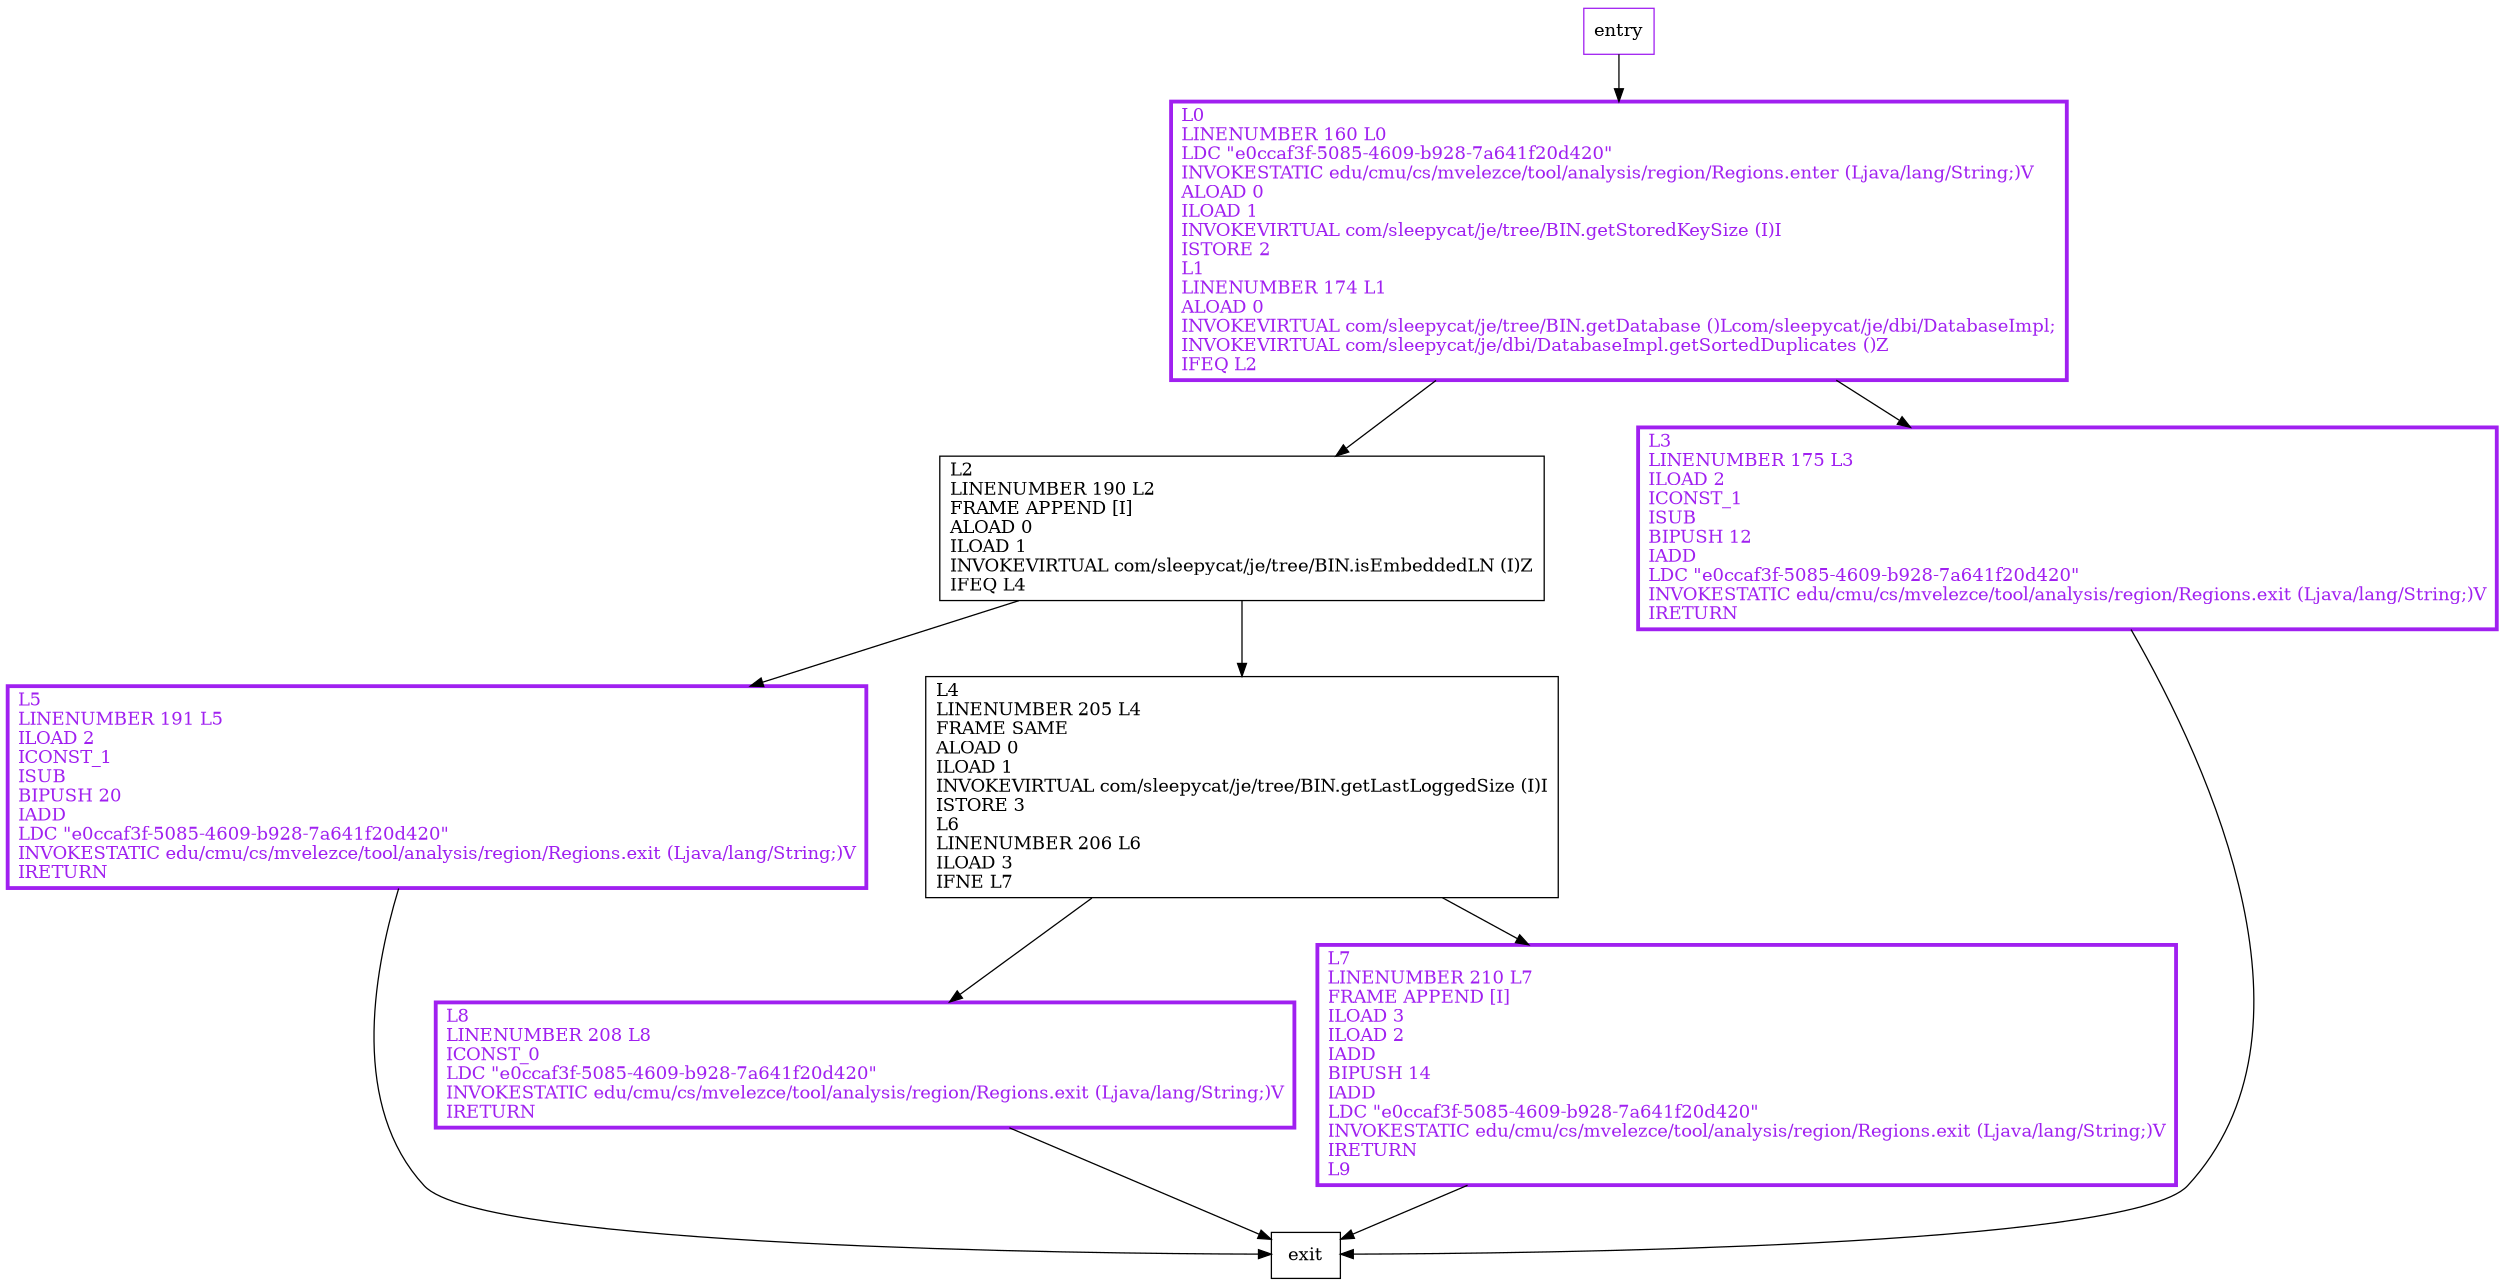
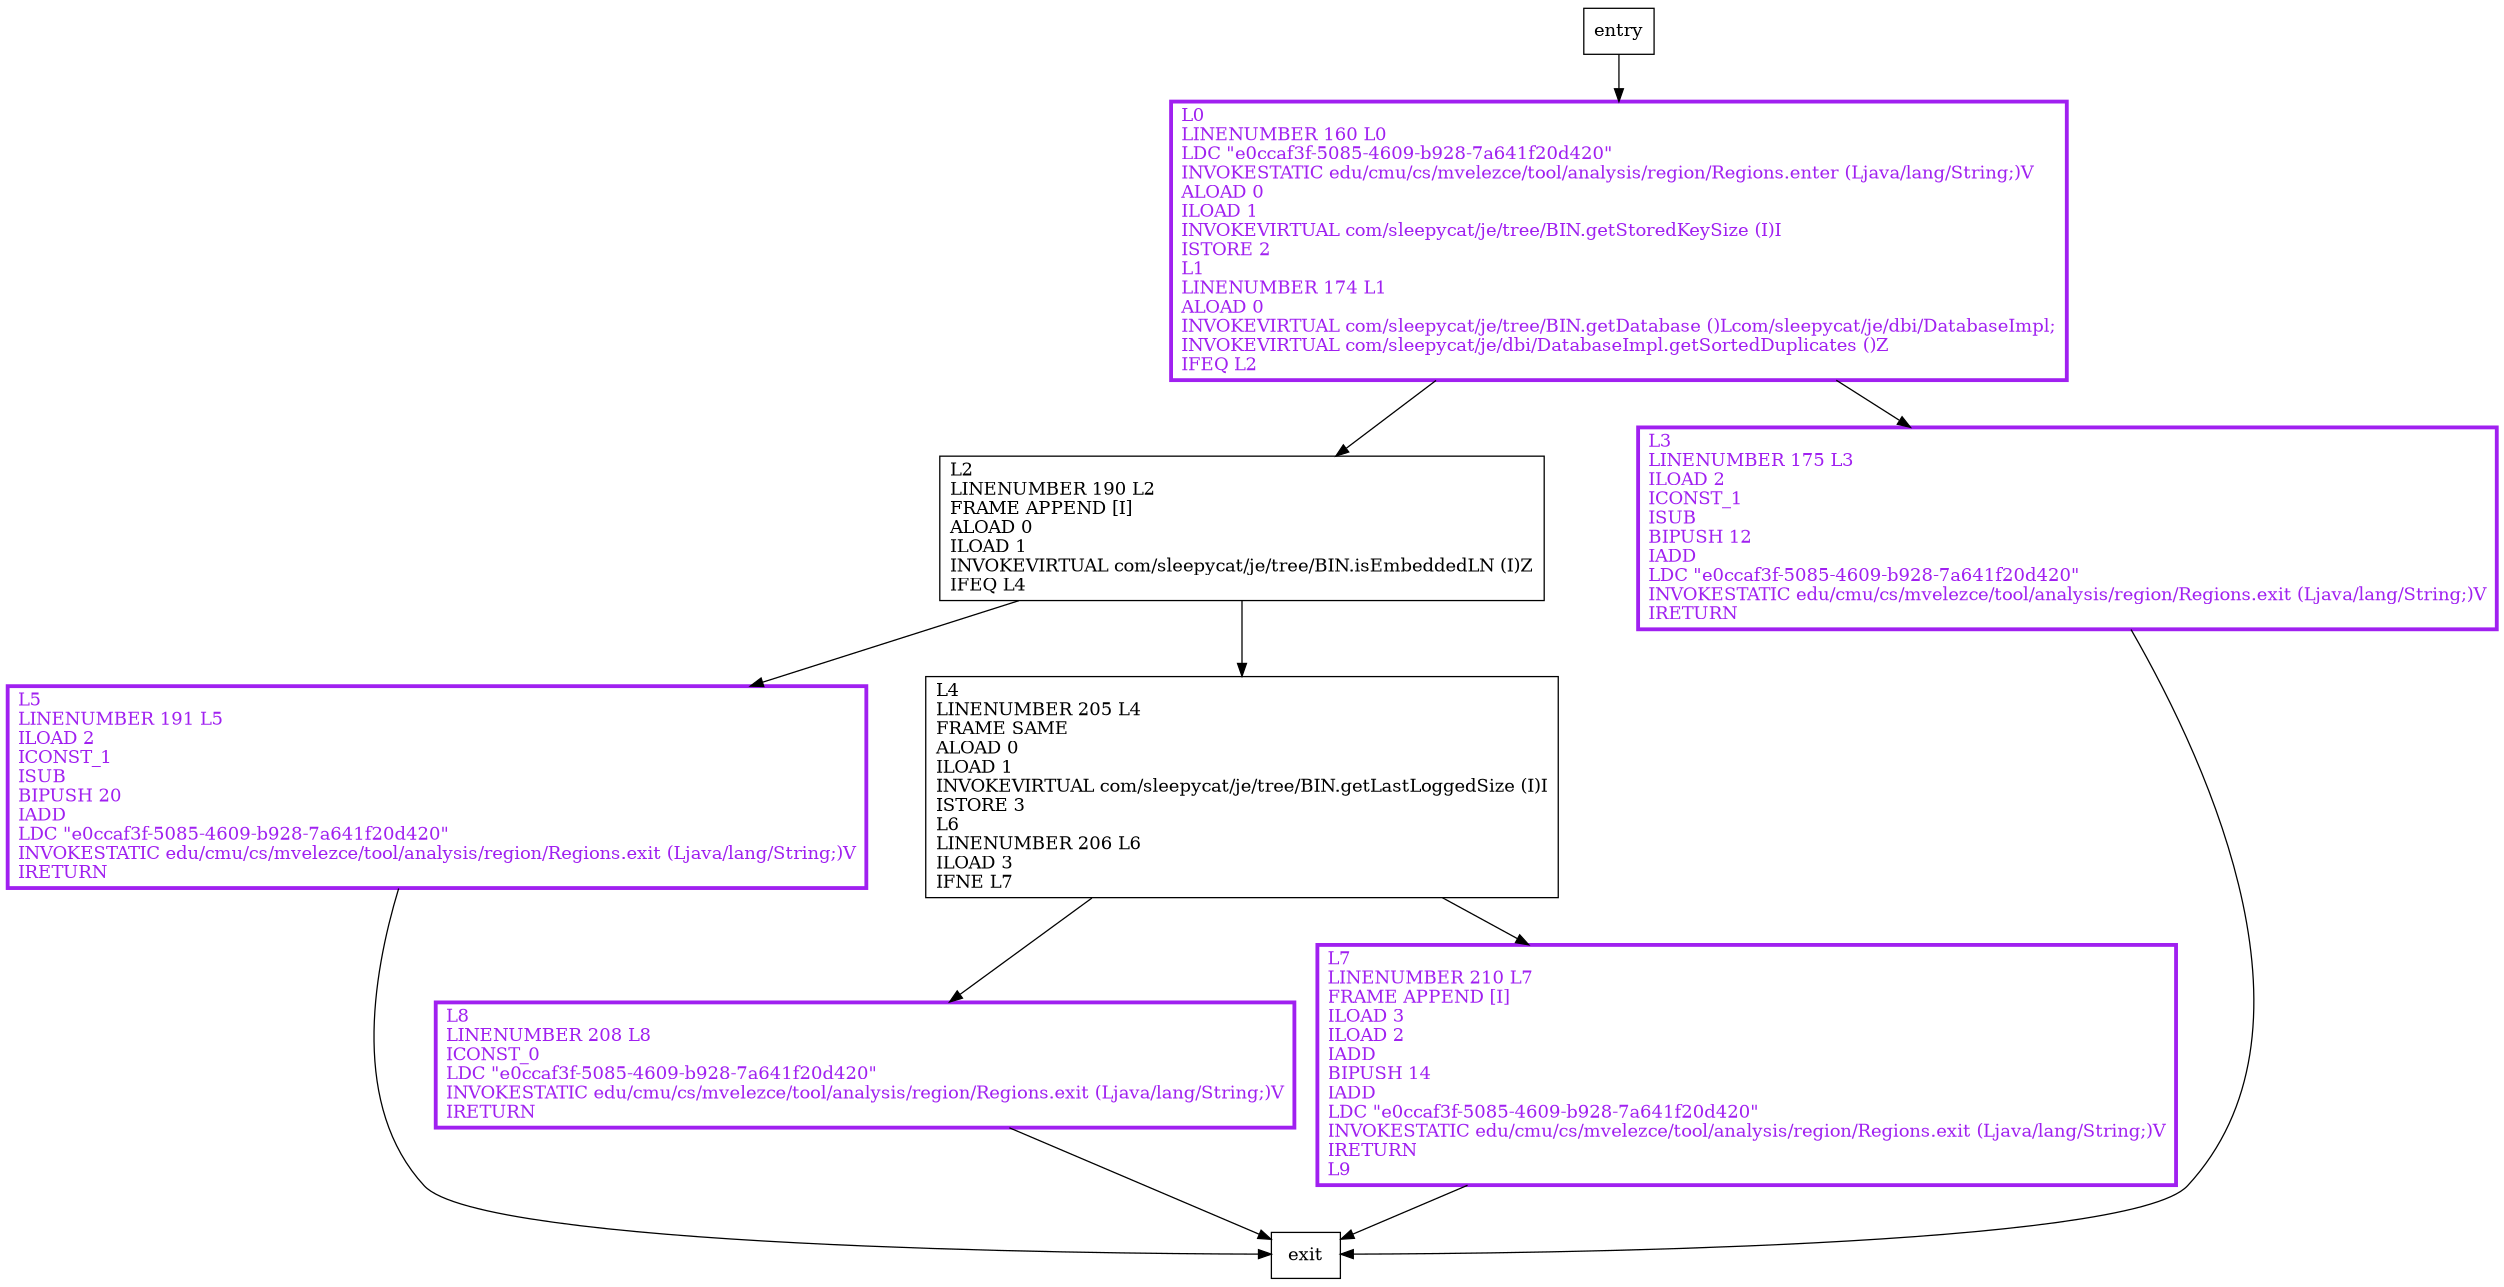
(1619, 31) -> (1619, 31)
